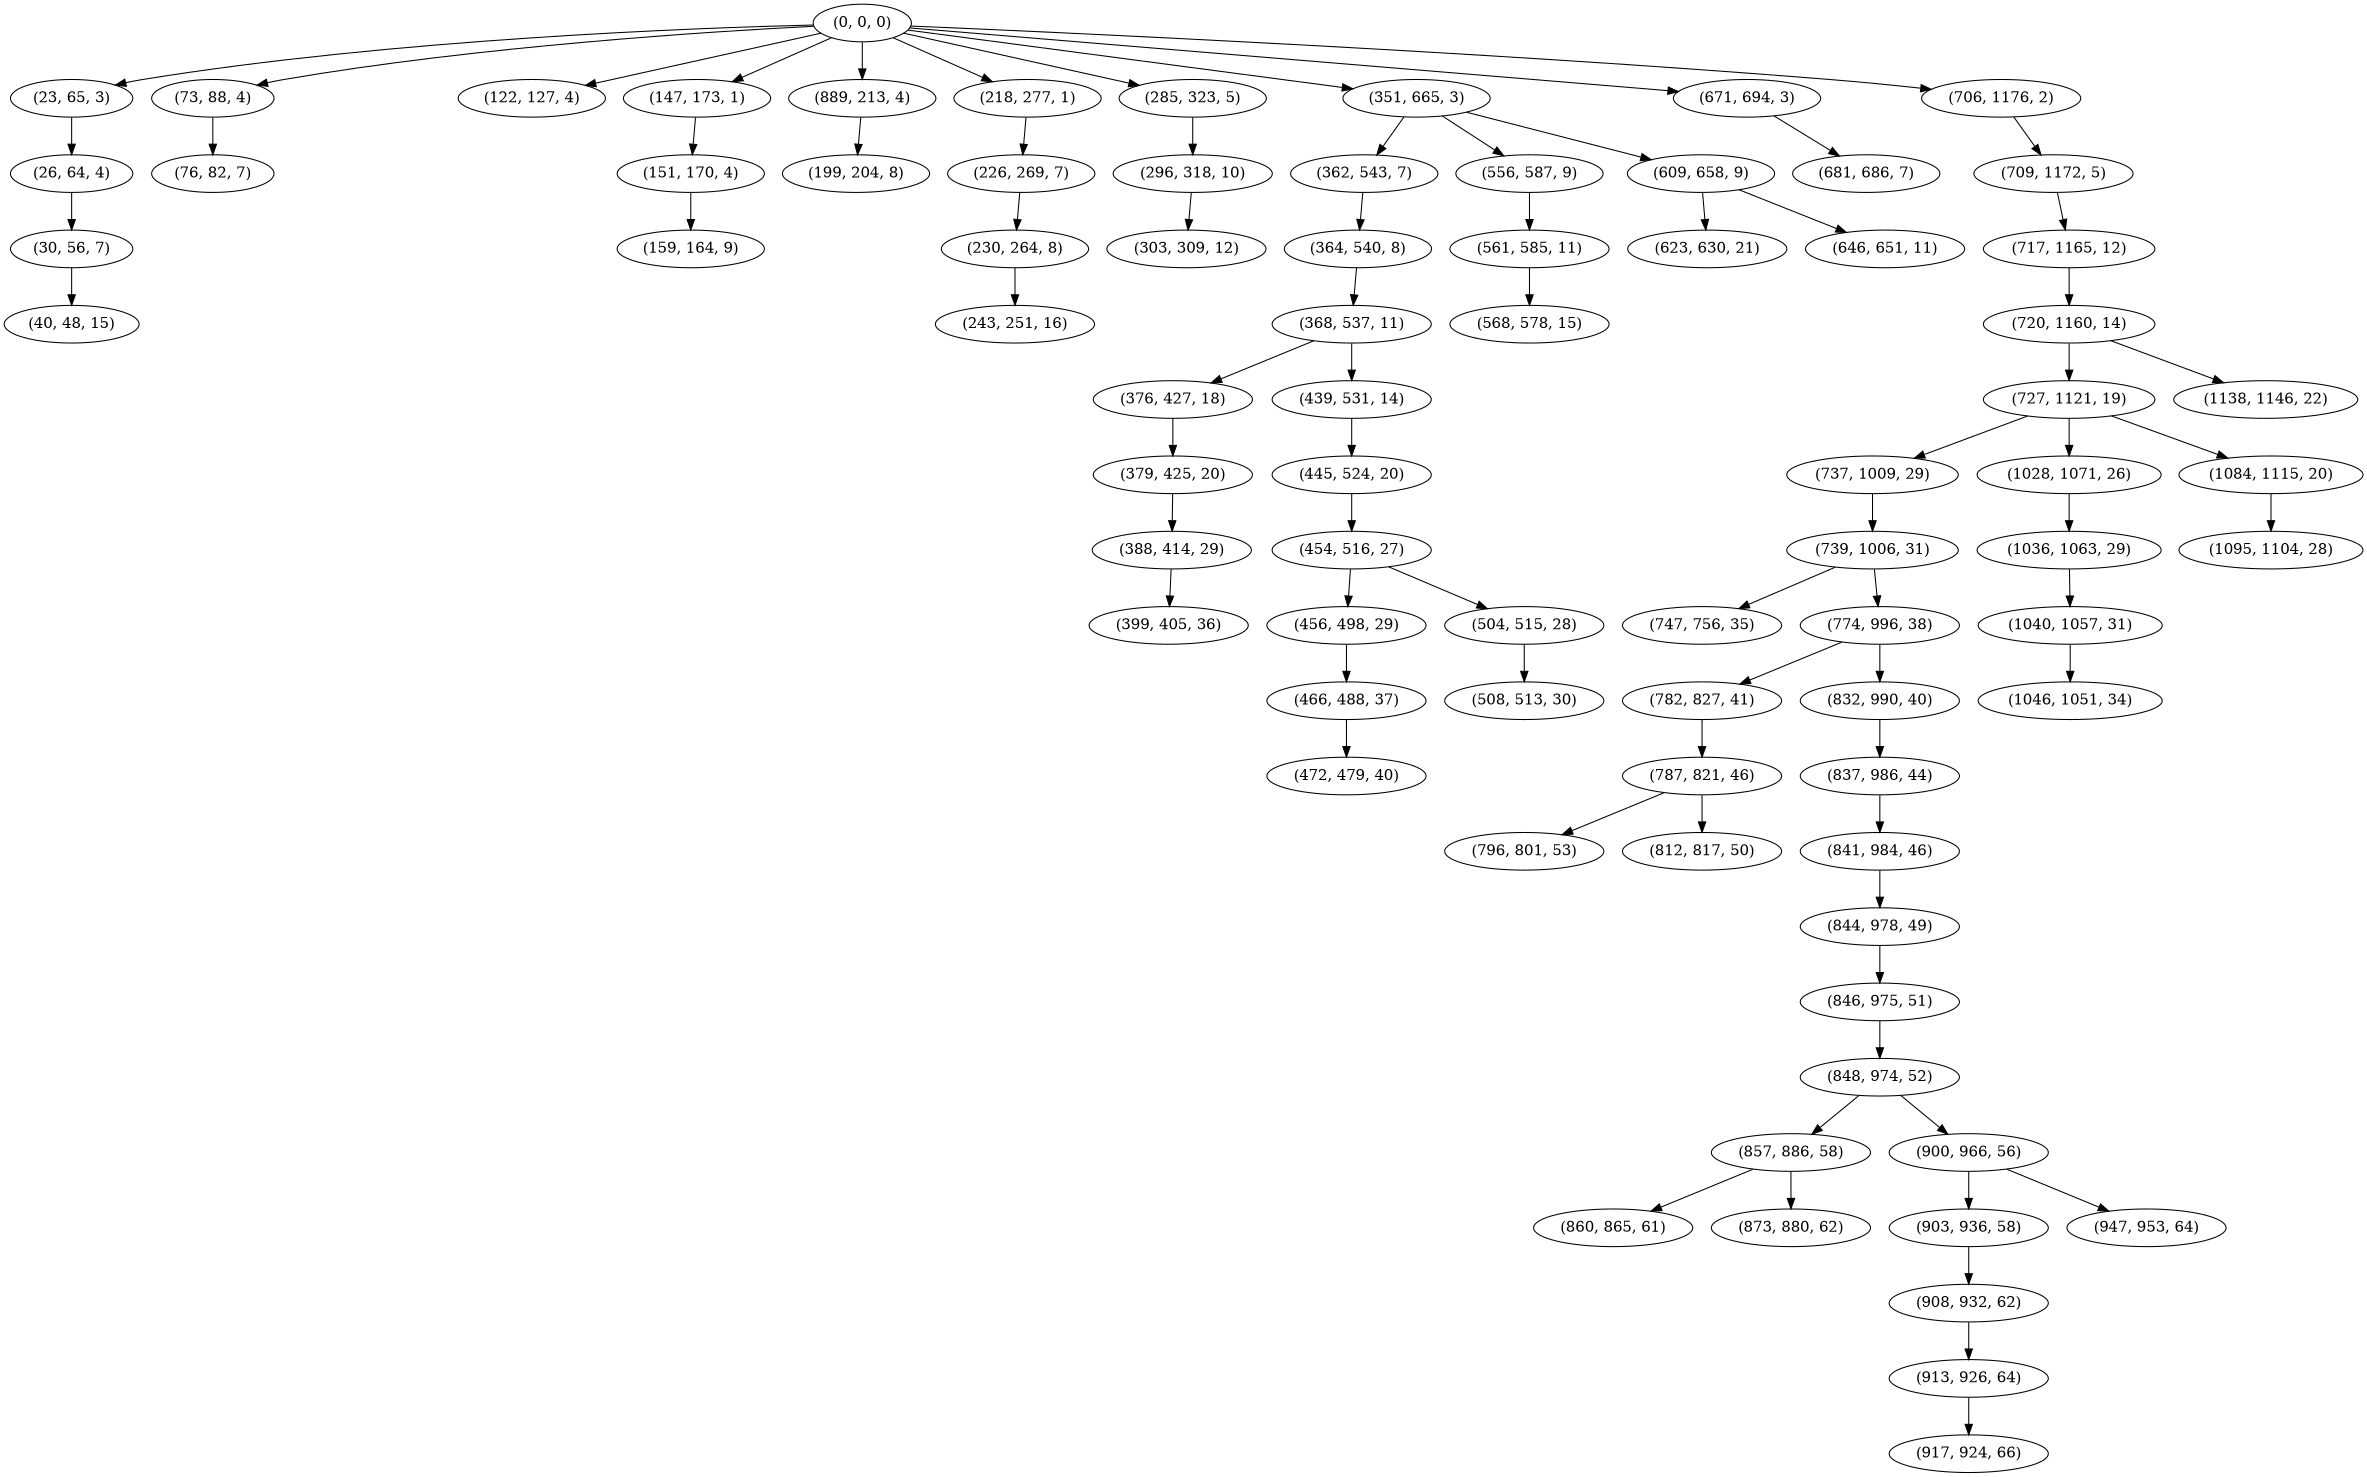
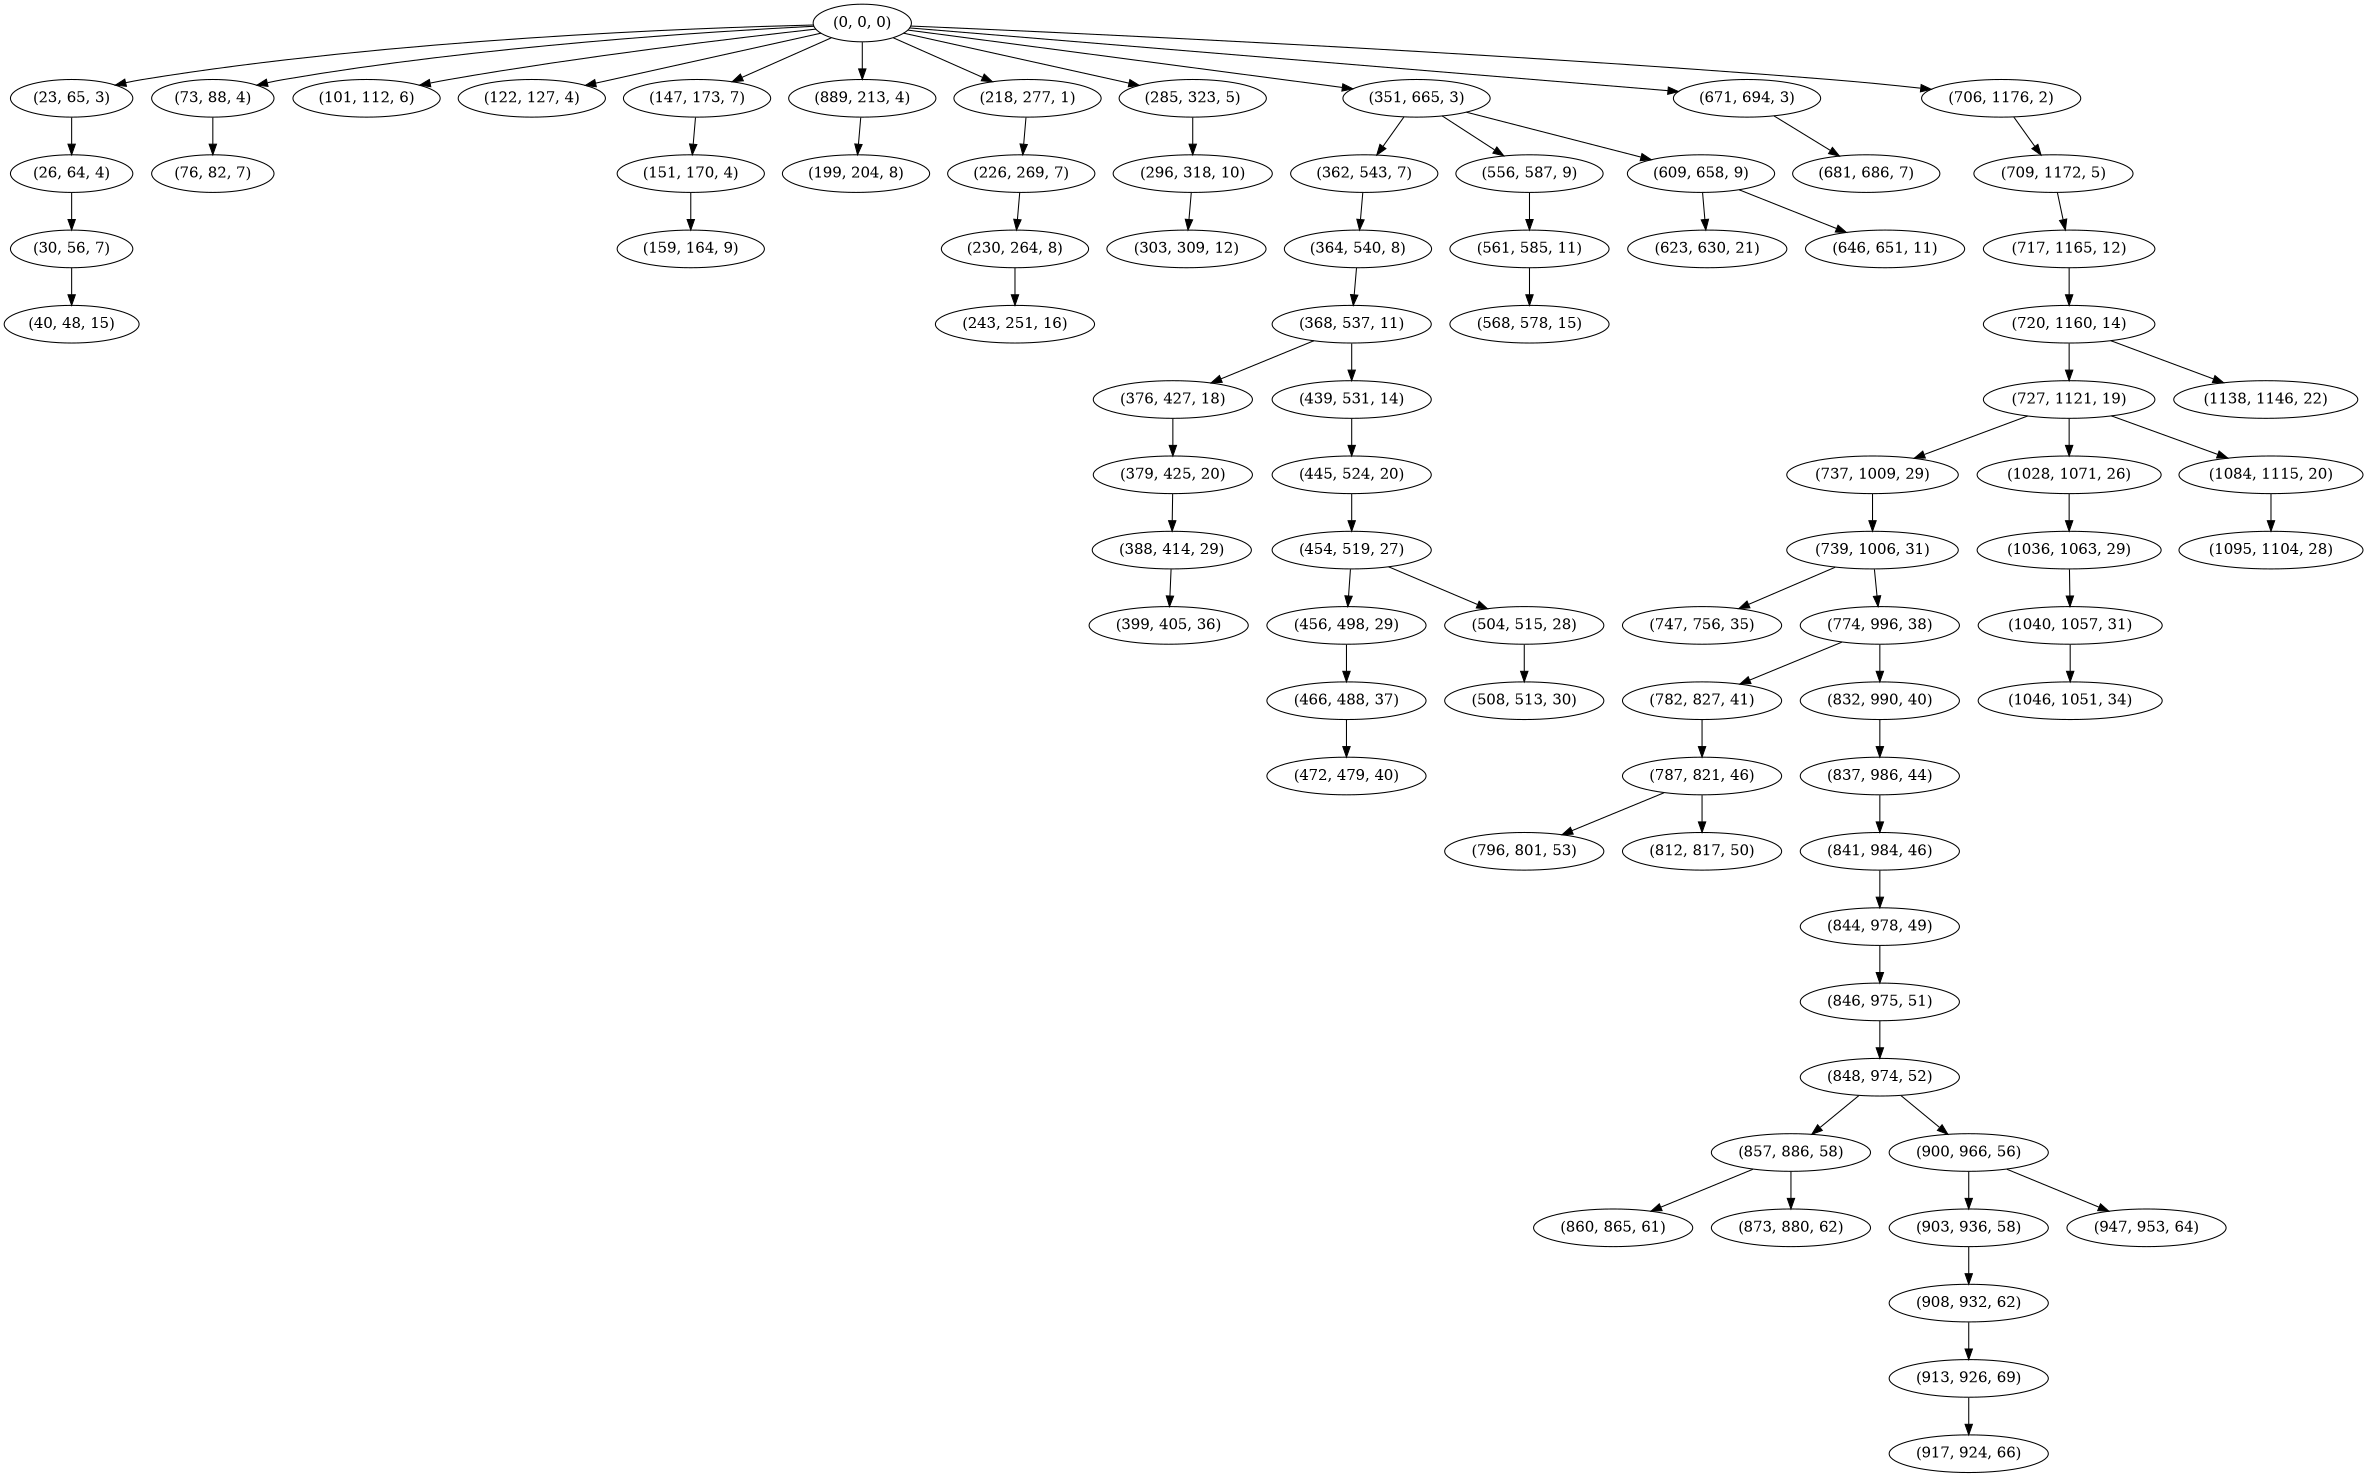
none -> (367, 98)
(697, 98) -> (697, 98)
(1352, 550) -> (1352, 550)
(1969, 1378) -> (1969, 1378)
